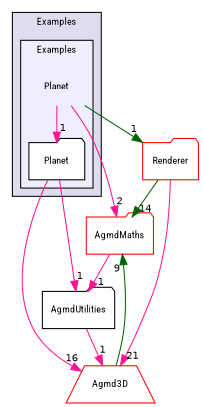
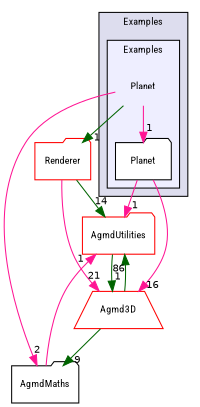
(148, 194) -> (88, 194)
(120, 236) -> (45, 384)
none -> (126, 278)
(79, 310) -> (119, 236)
(92, 343) -> (112, 268)
